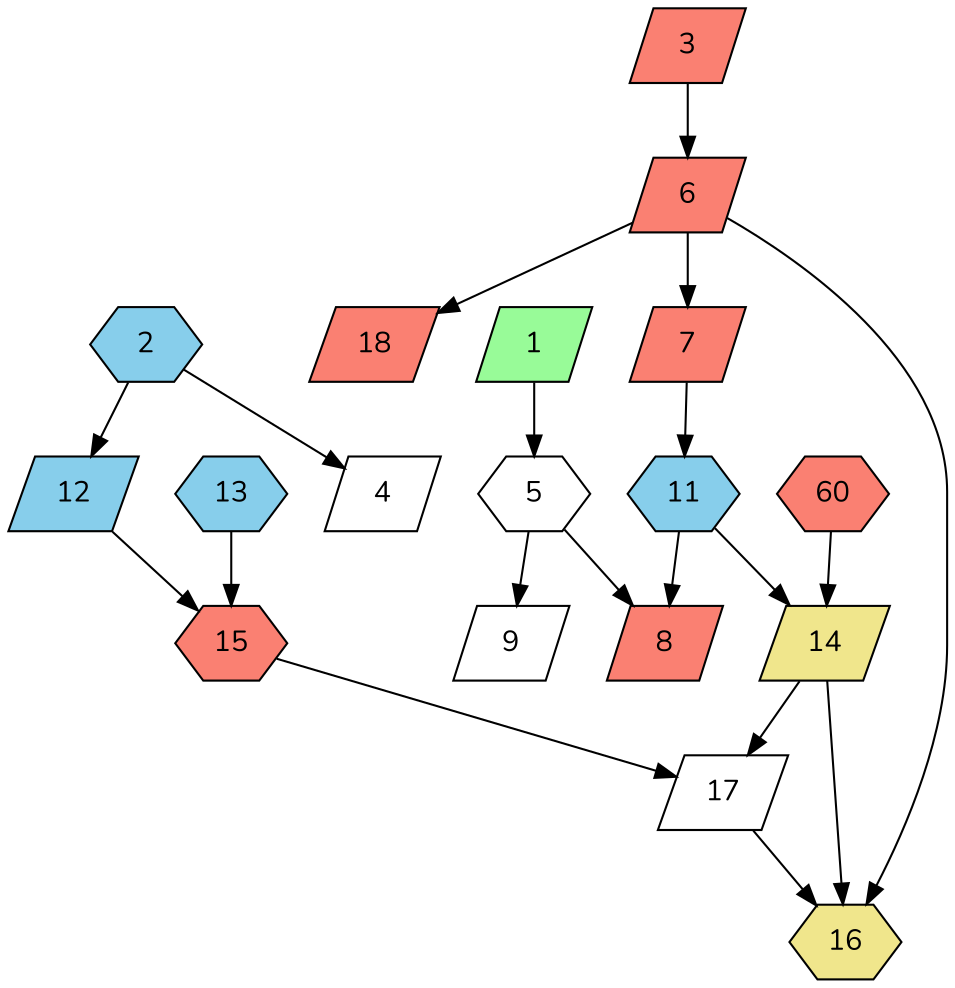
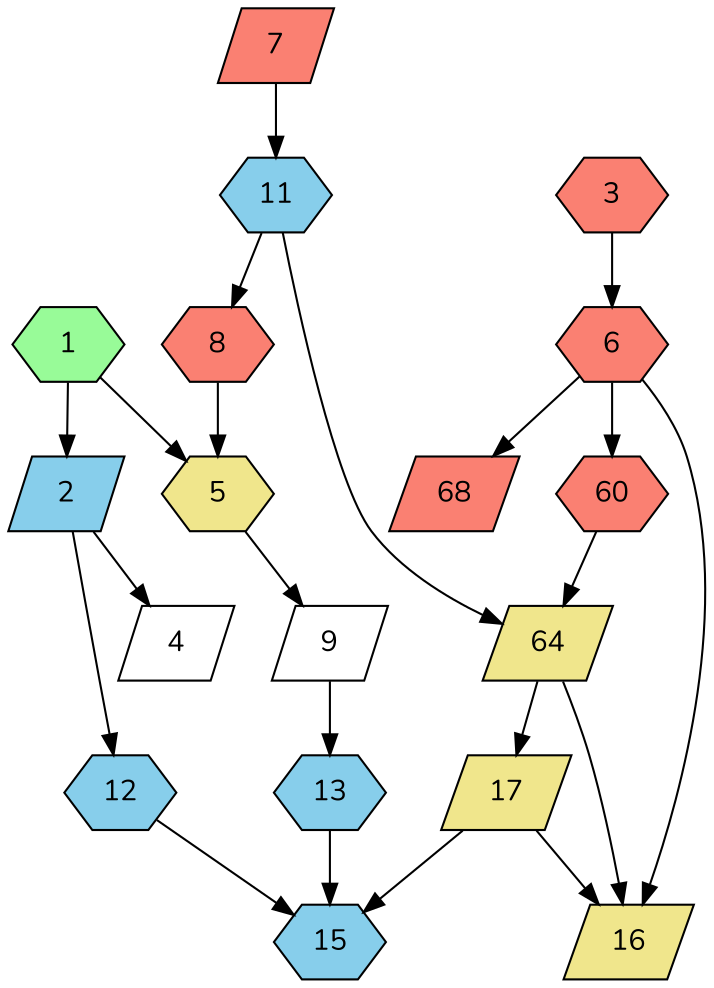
(688, 46) -> (612, 195)
(688, 195) -> (612, 344)
(688, 260) -> (612, 409)
(146, 344) -> (66, 494)
(374, 344) -> (454, 494)
(534, 344) -> (68, 344)
none -> (68, 409)
(74, 494) -> (120, 793)
(534, 494) -> (218, 494)
(592, 560) -> (218, 409)
(231, 643) -> (330, 942)
(665, 643) -> (218, 344)
(825, 643) -> (548, 643)
none -> (330, 708)
(466, 715) -> (421, 865)
(723, 793) -> (506, 793)
(845, 942) -> (629, 942)
